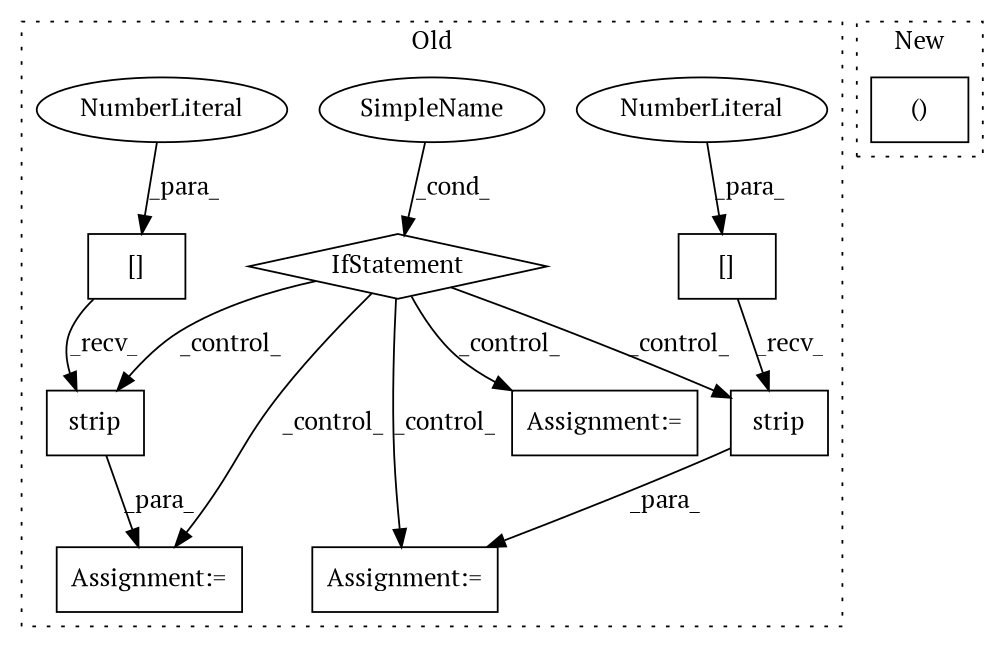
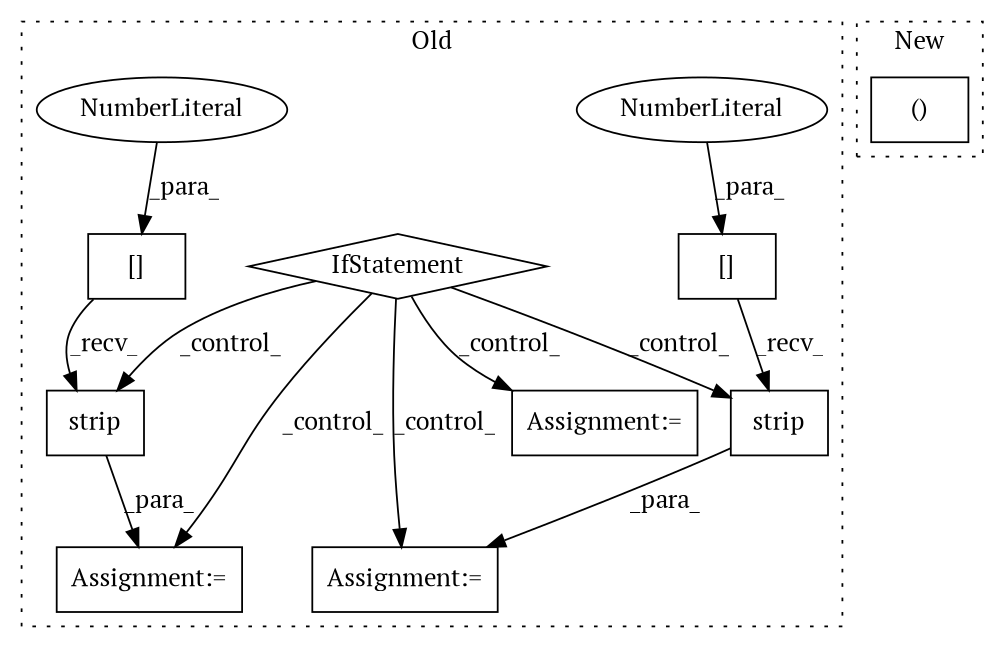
(432, 110) -> none
